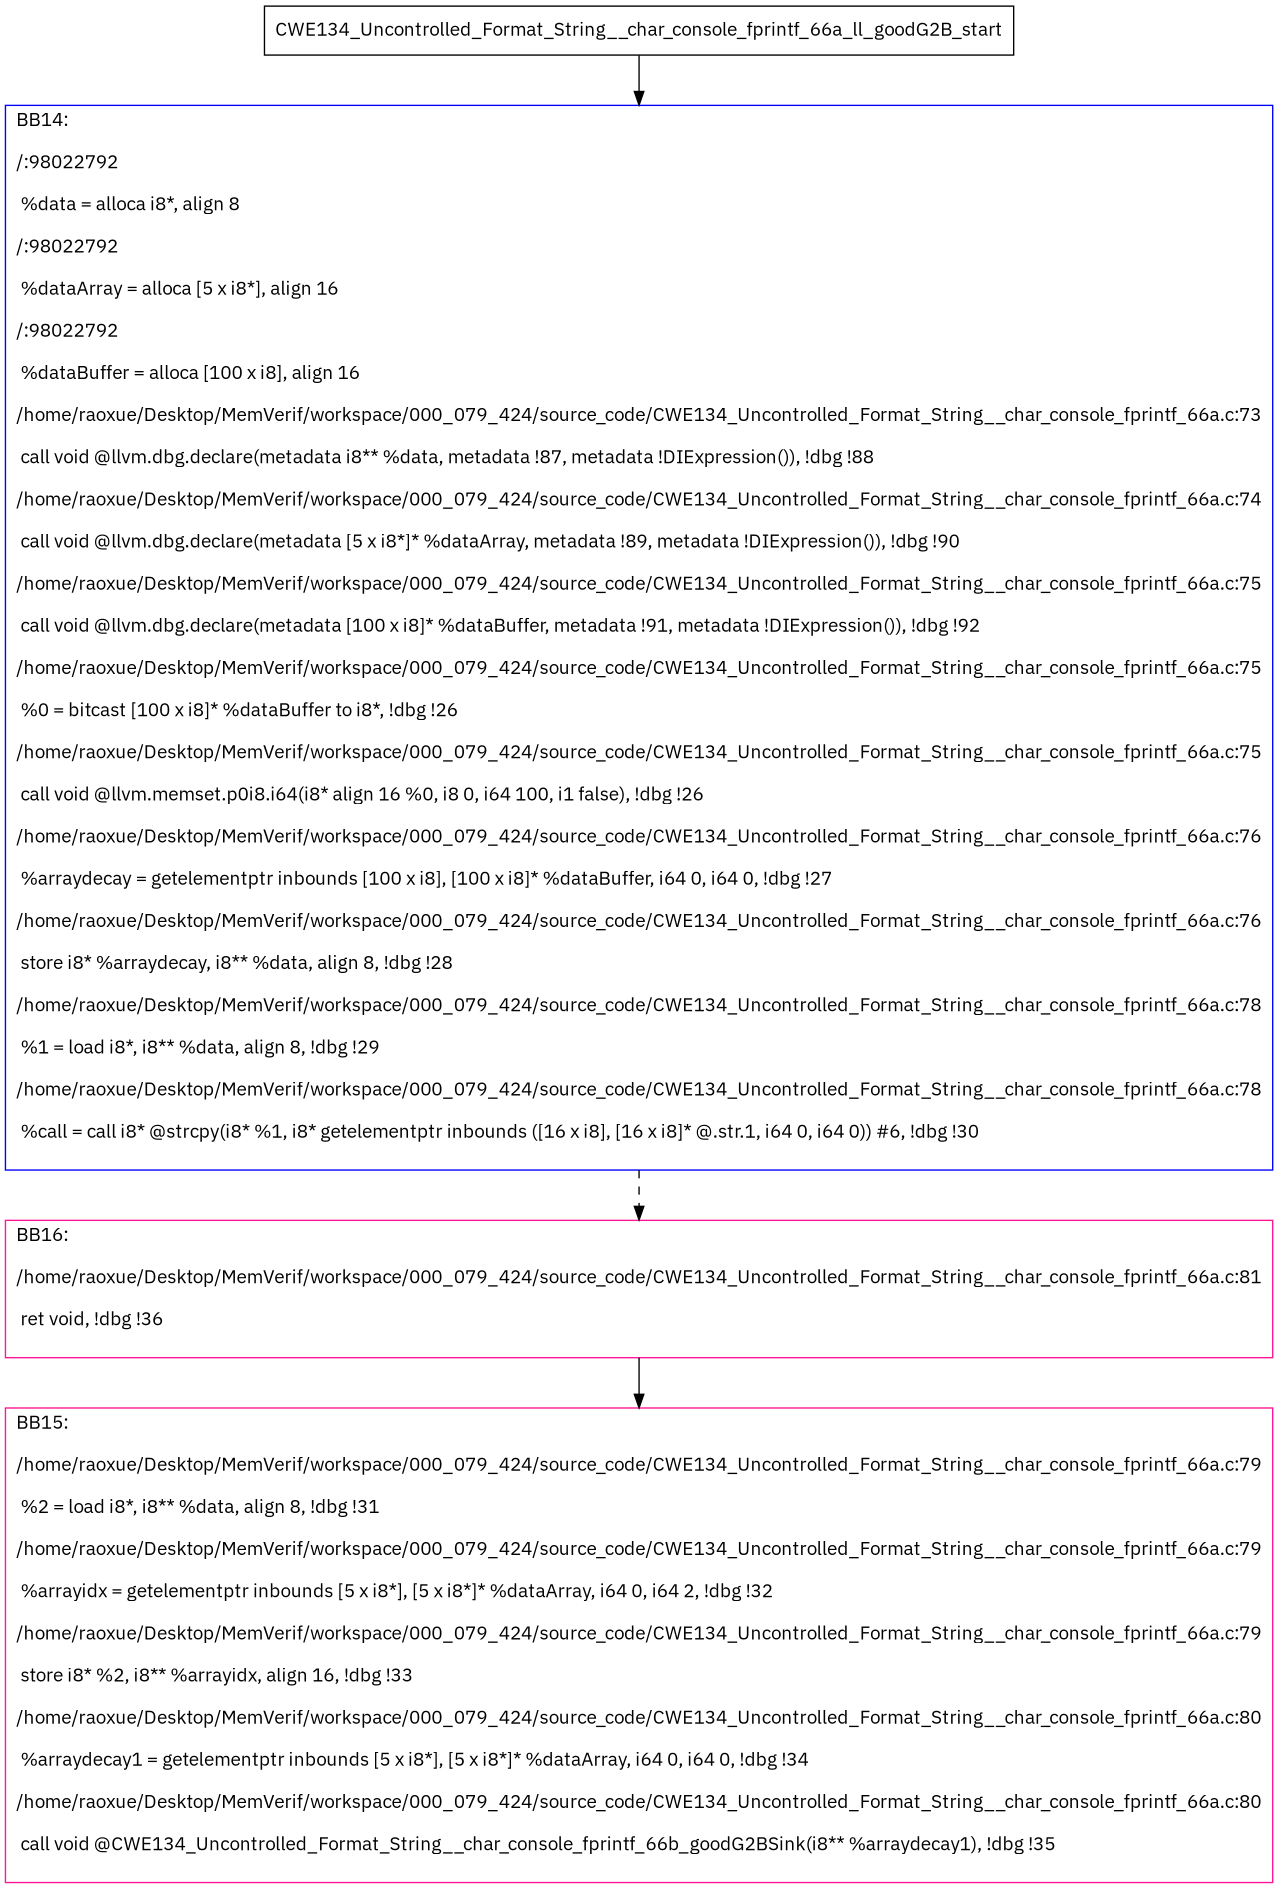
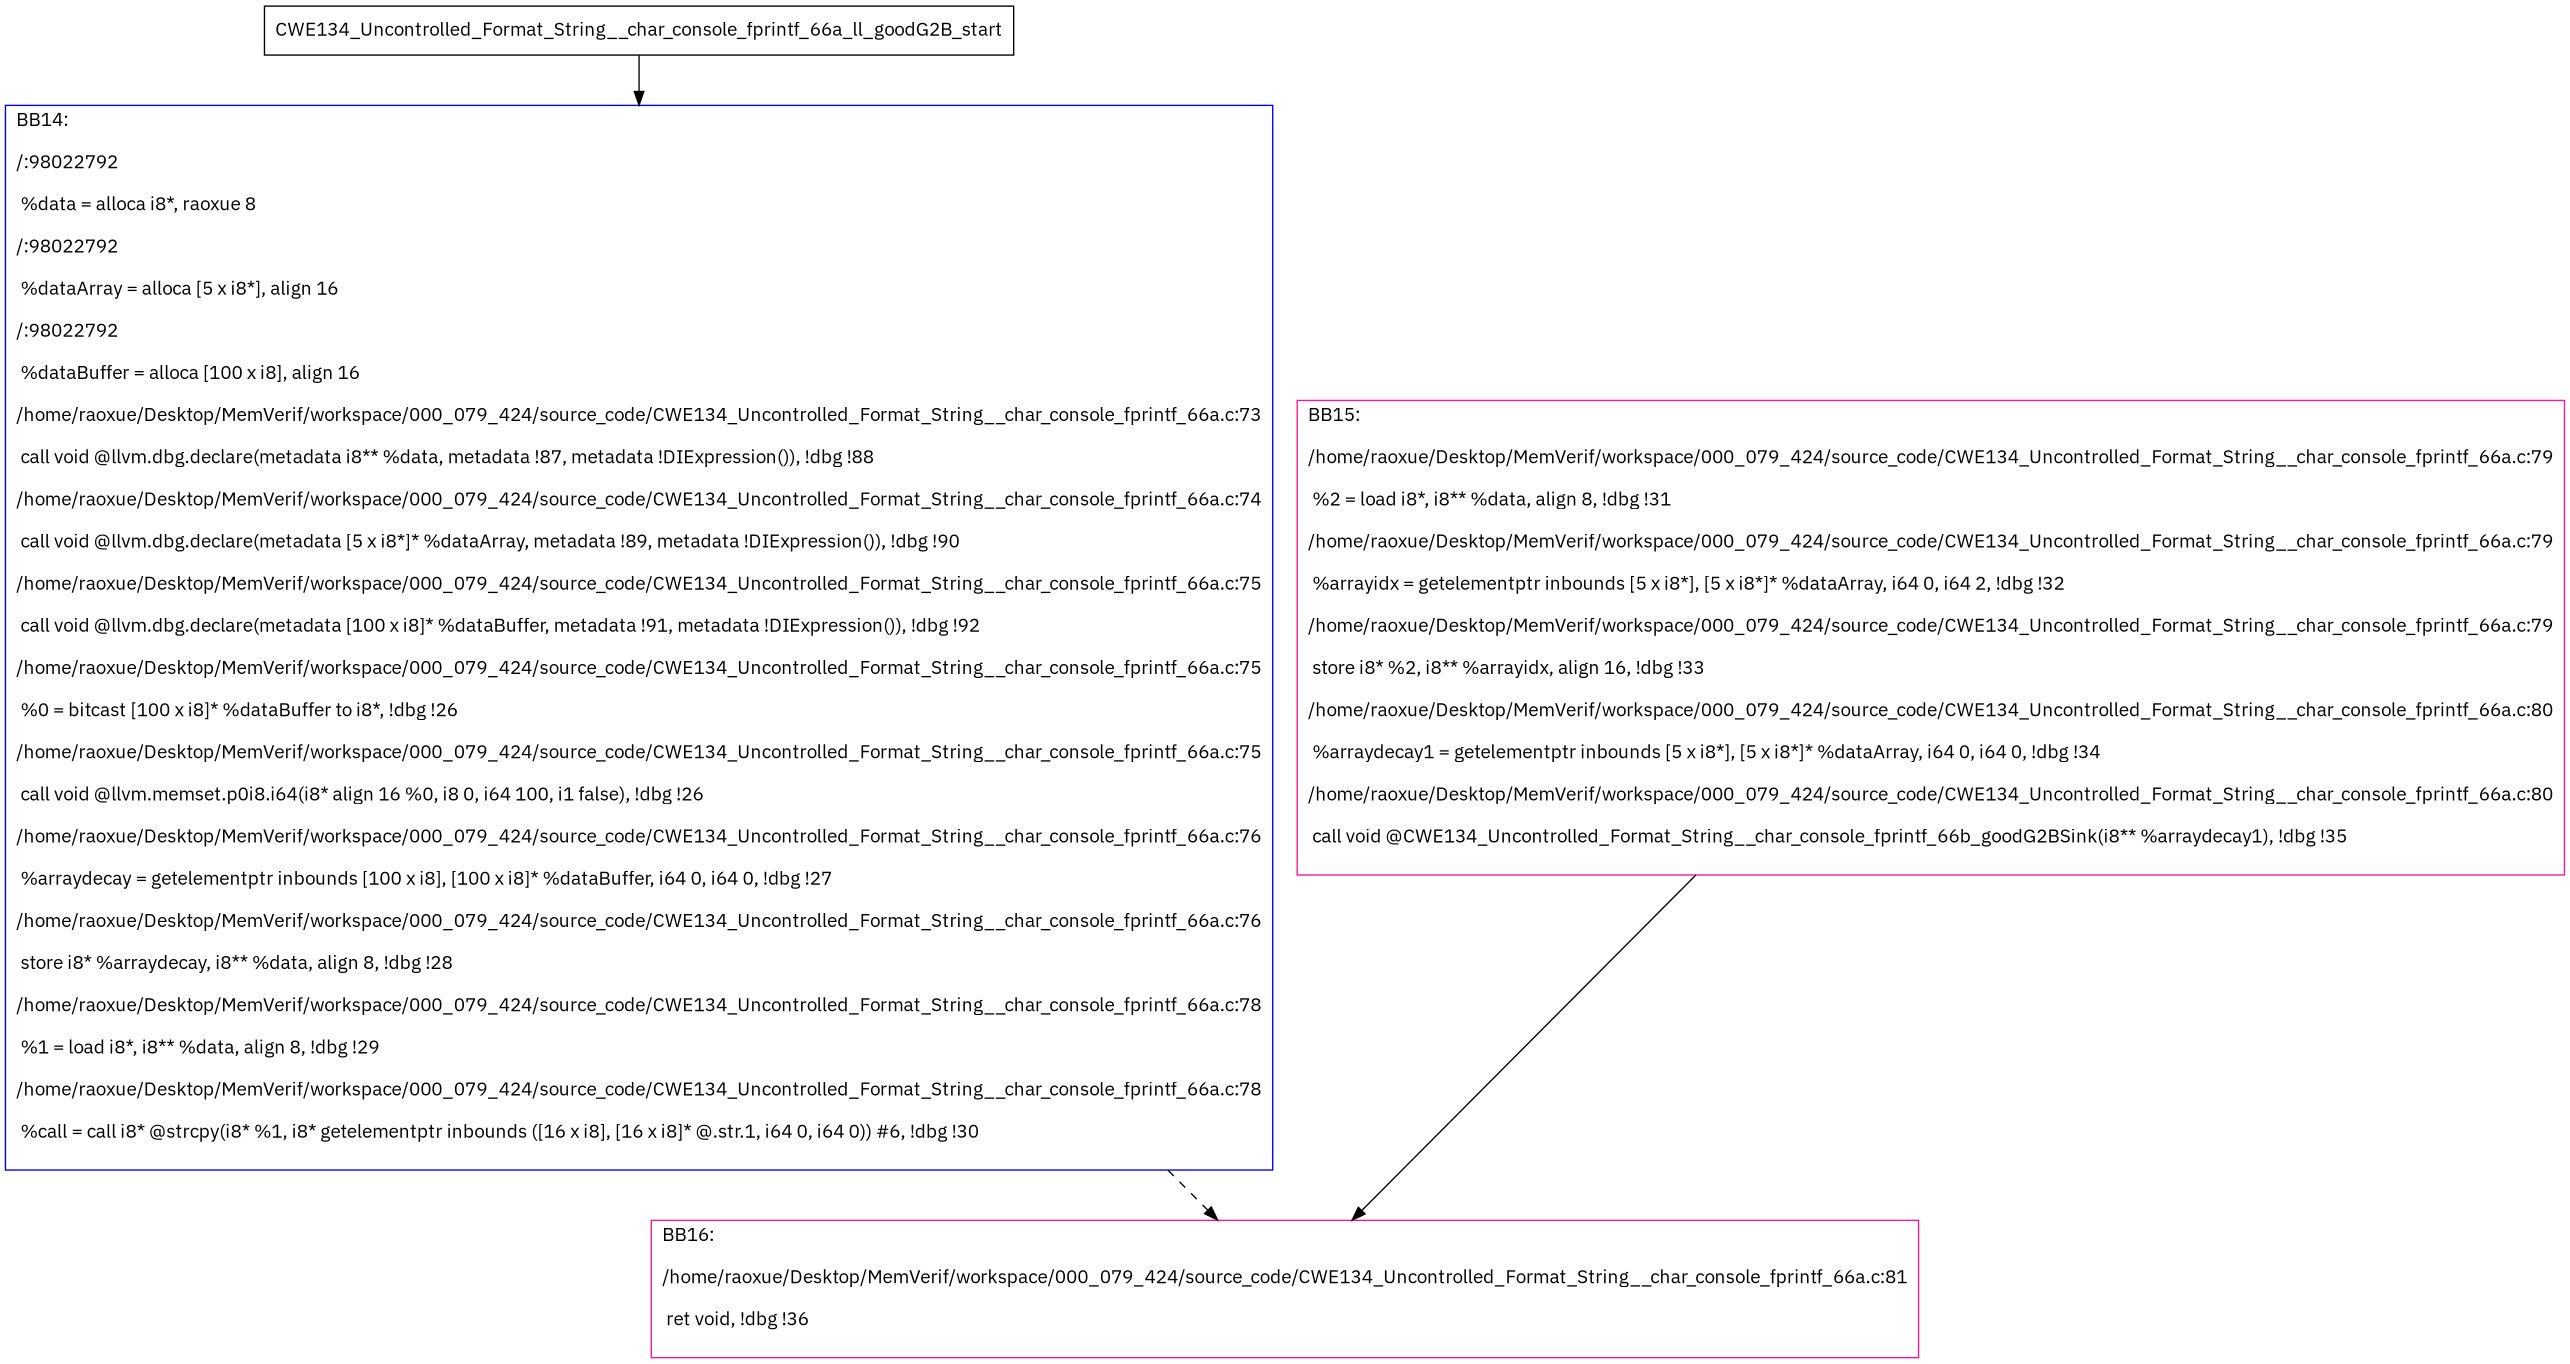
(128, 205) -> (137, 205)
(639, 1376) -> (1529, 1043)
